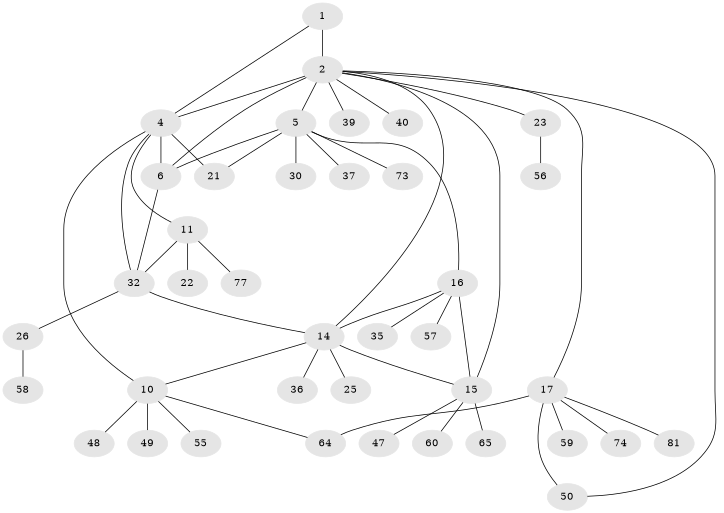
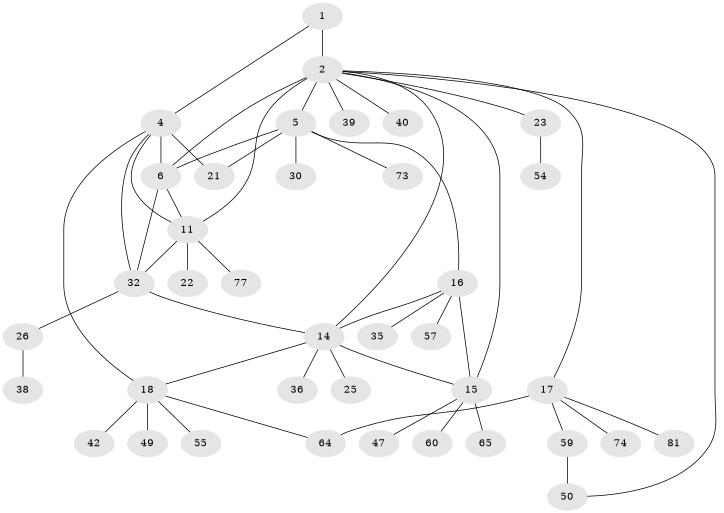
(242, 96) -> (254, 159)
(349, 177) -> none
(541, 177) -> (541, 177)
none -> (174, 203)
(23, 390) -> (23, 390)
(148, 390) -> (148, 390)
(94, 444) -> (94, 444)
(539, 446) -> (567, 470)
